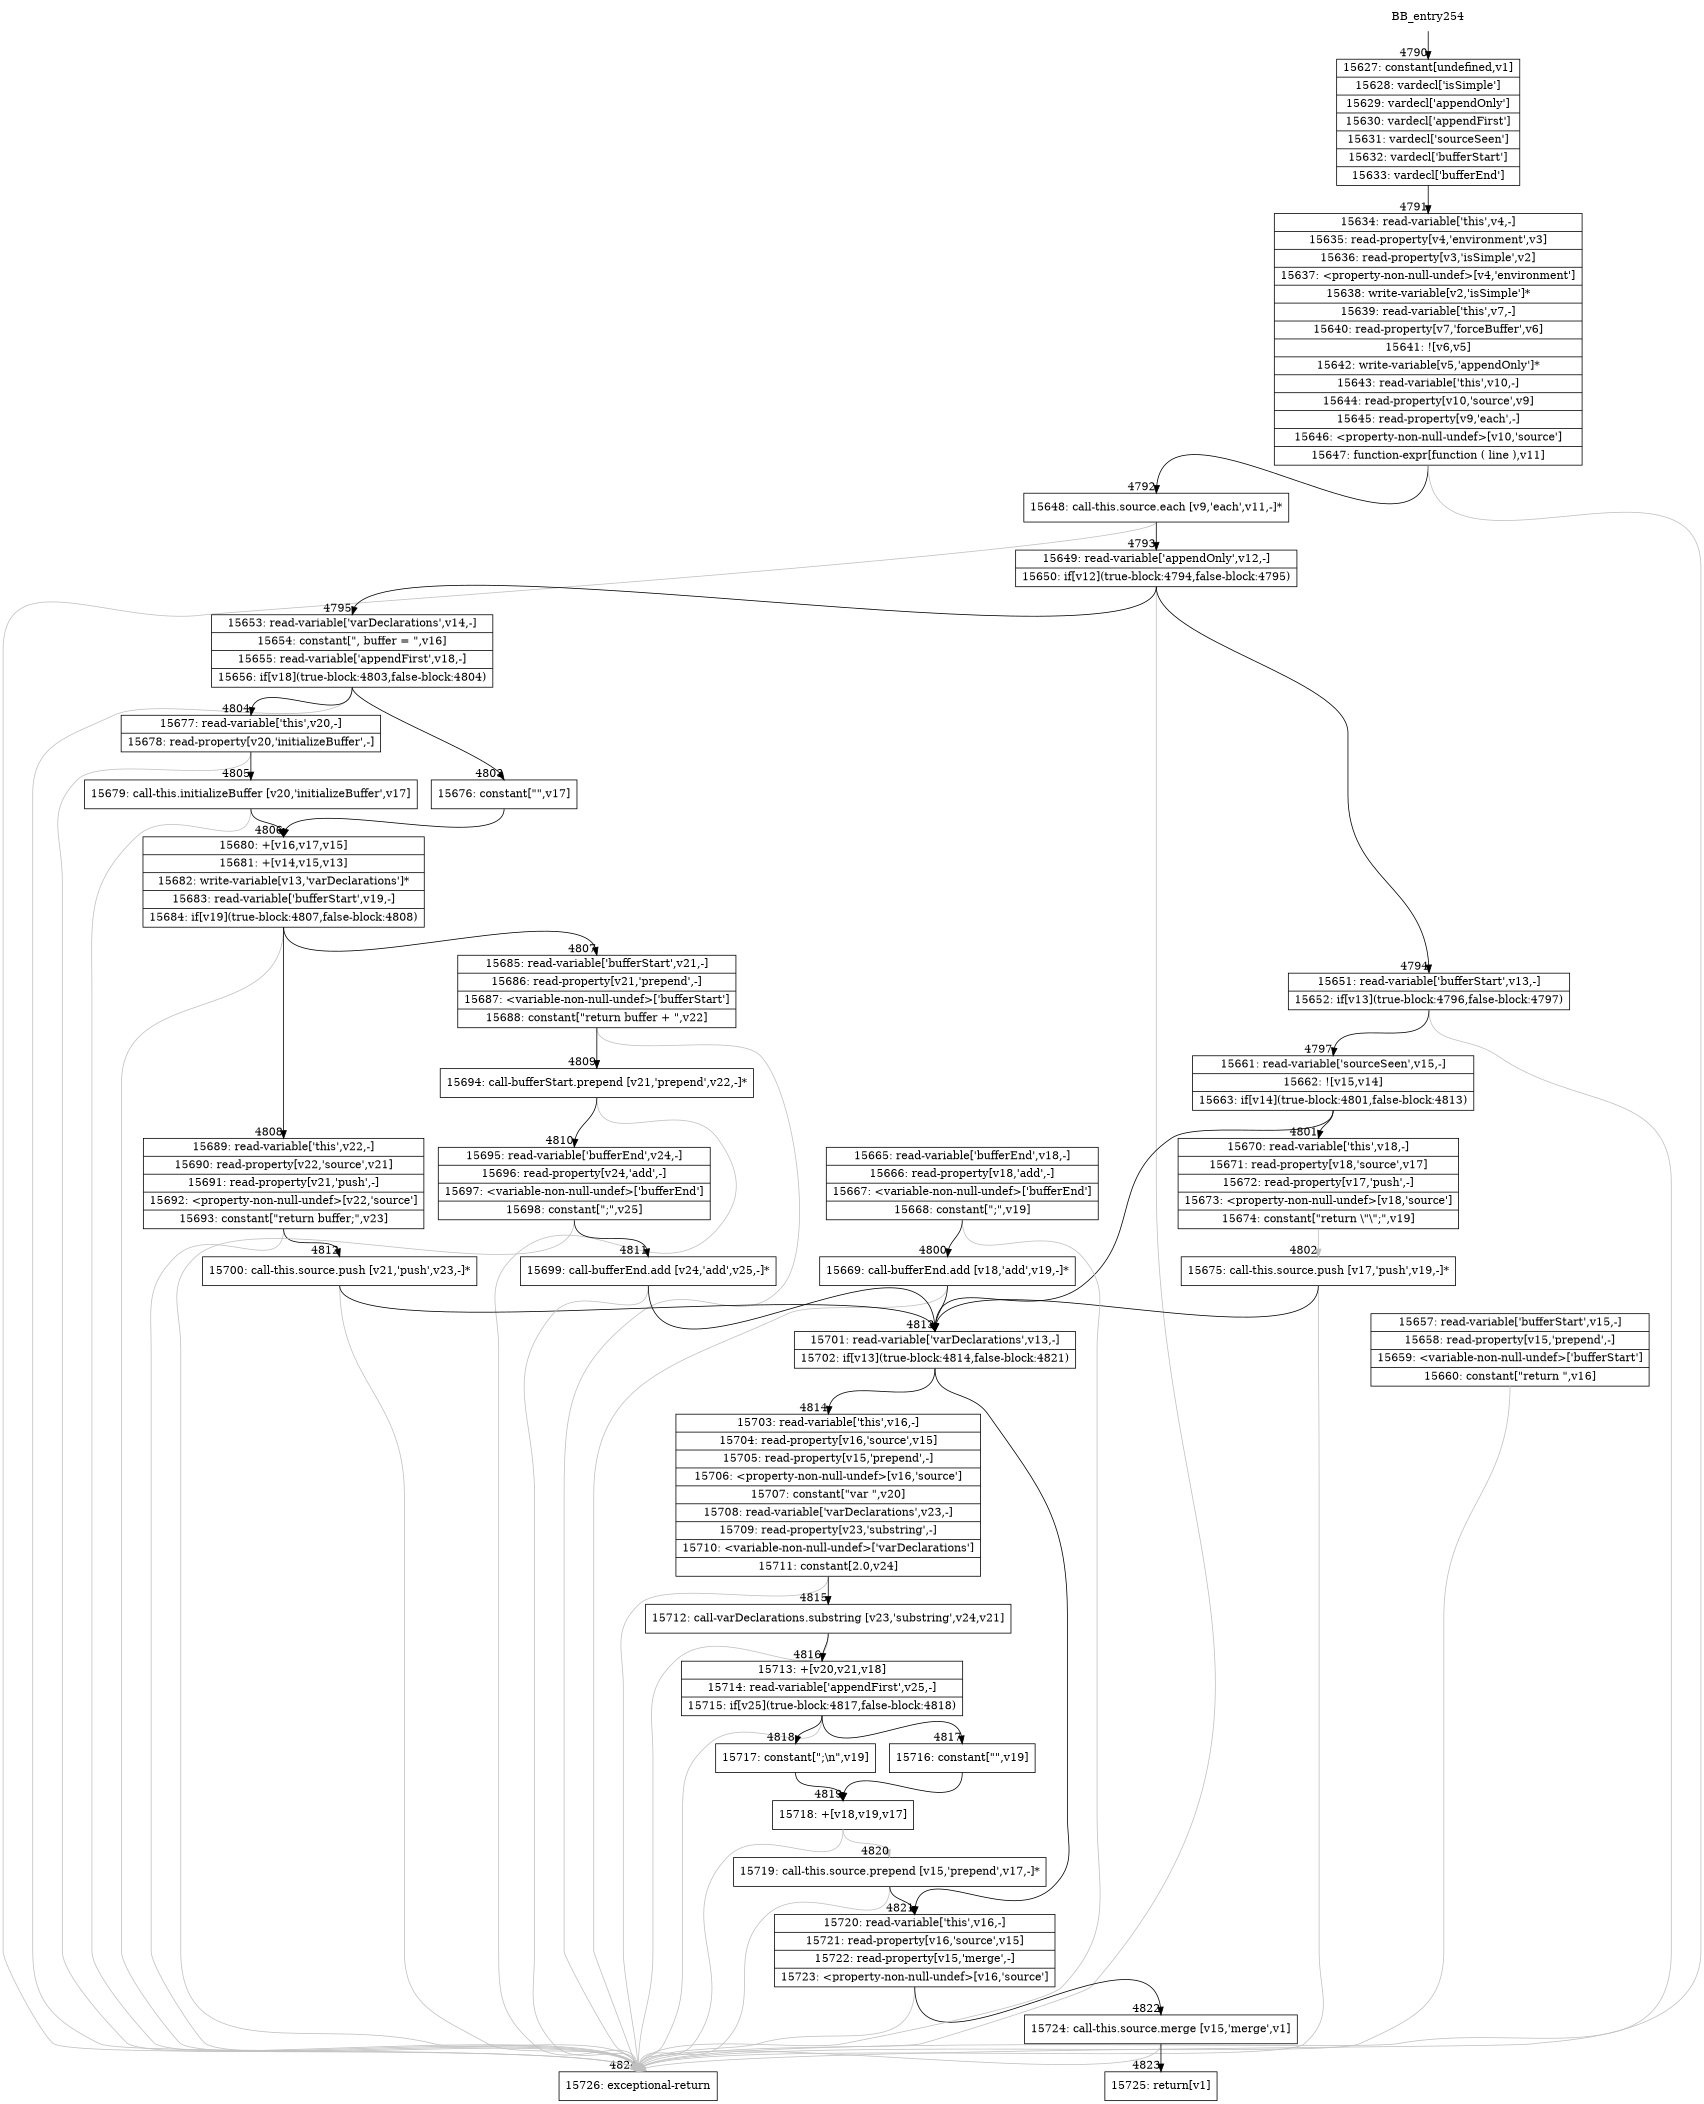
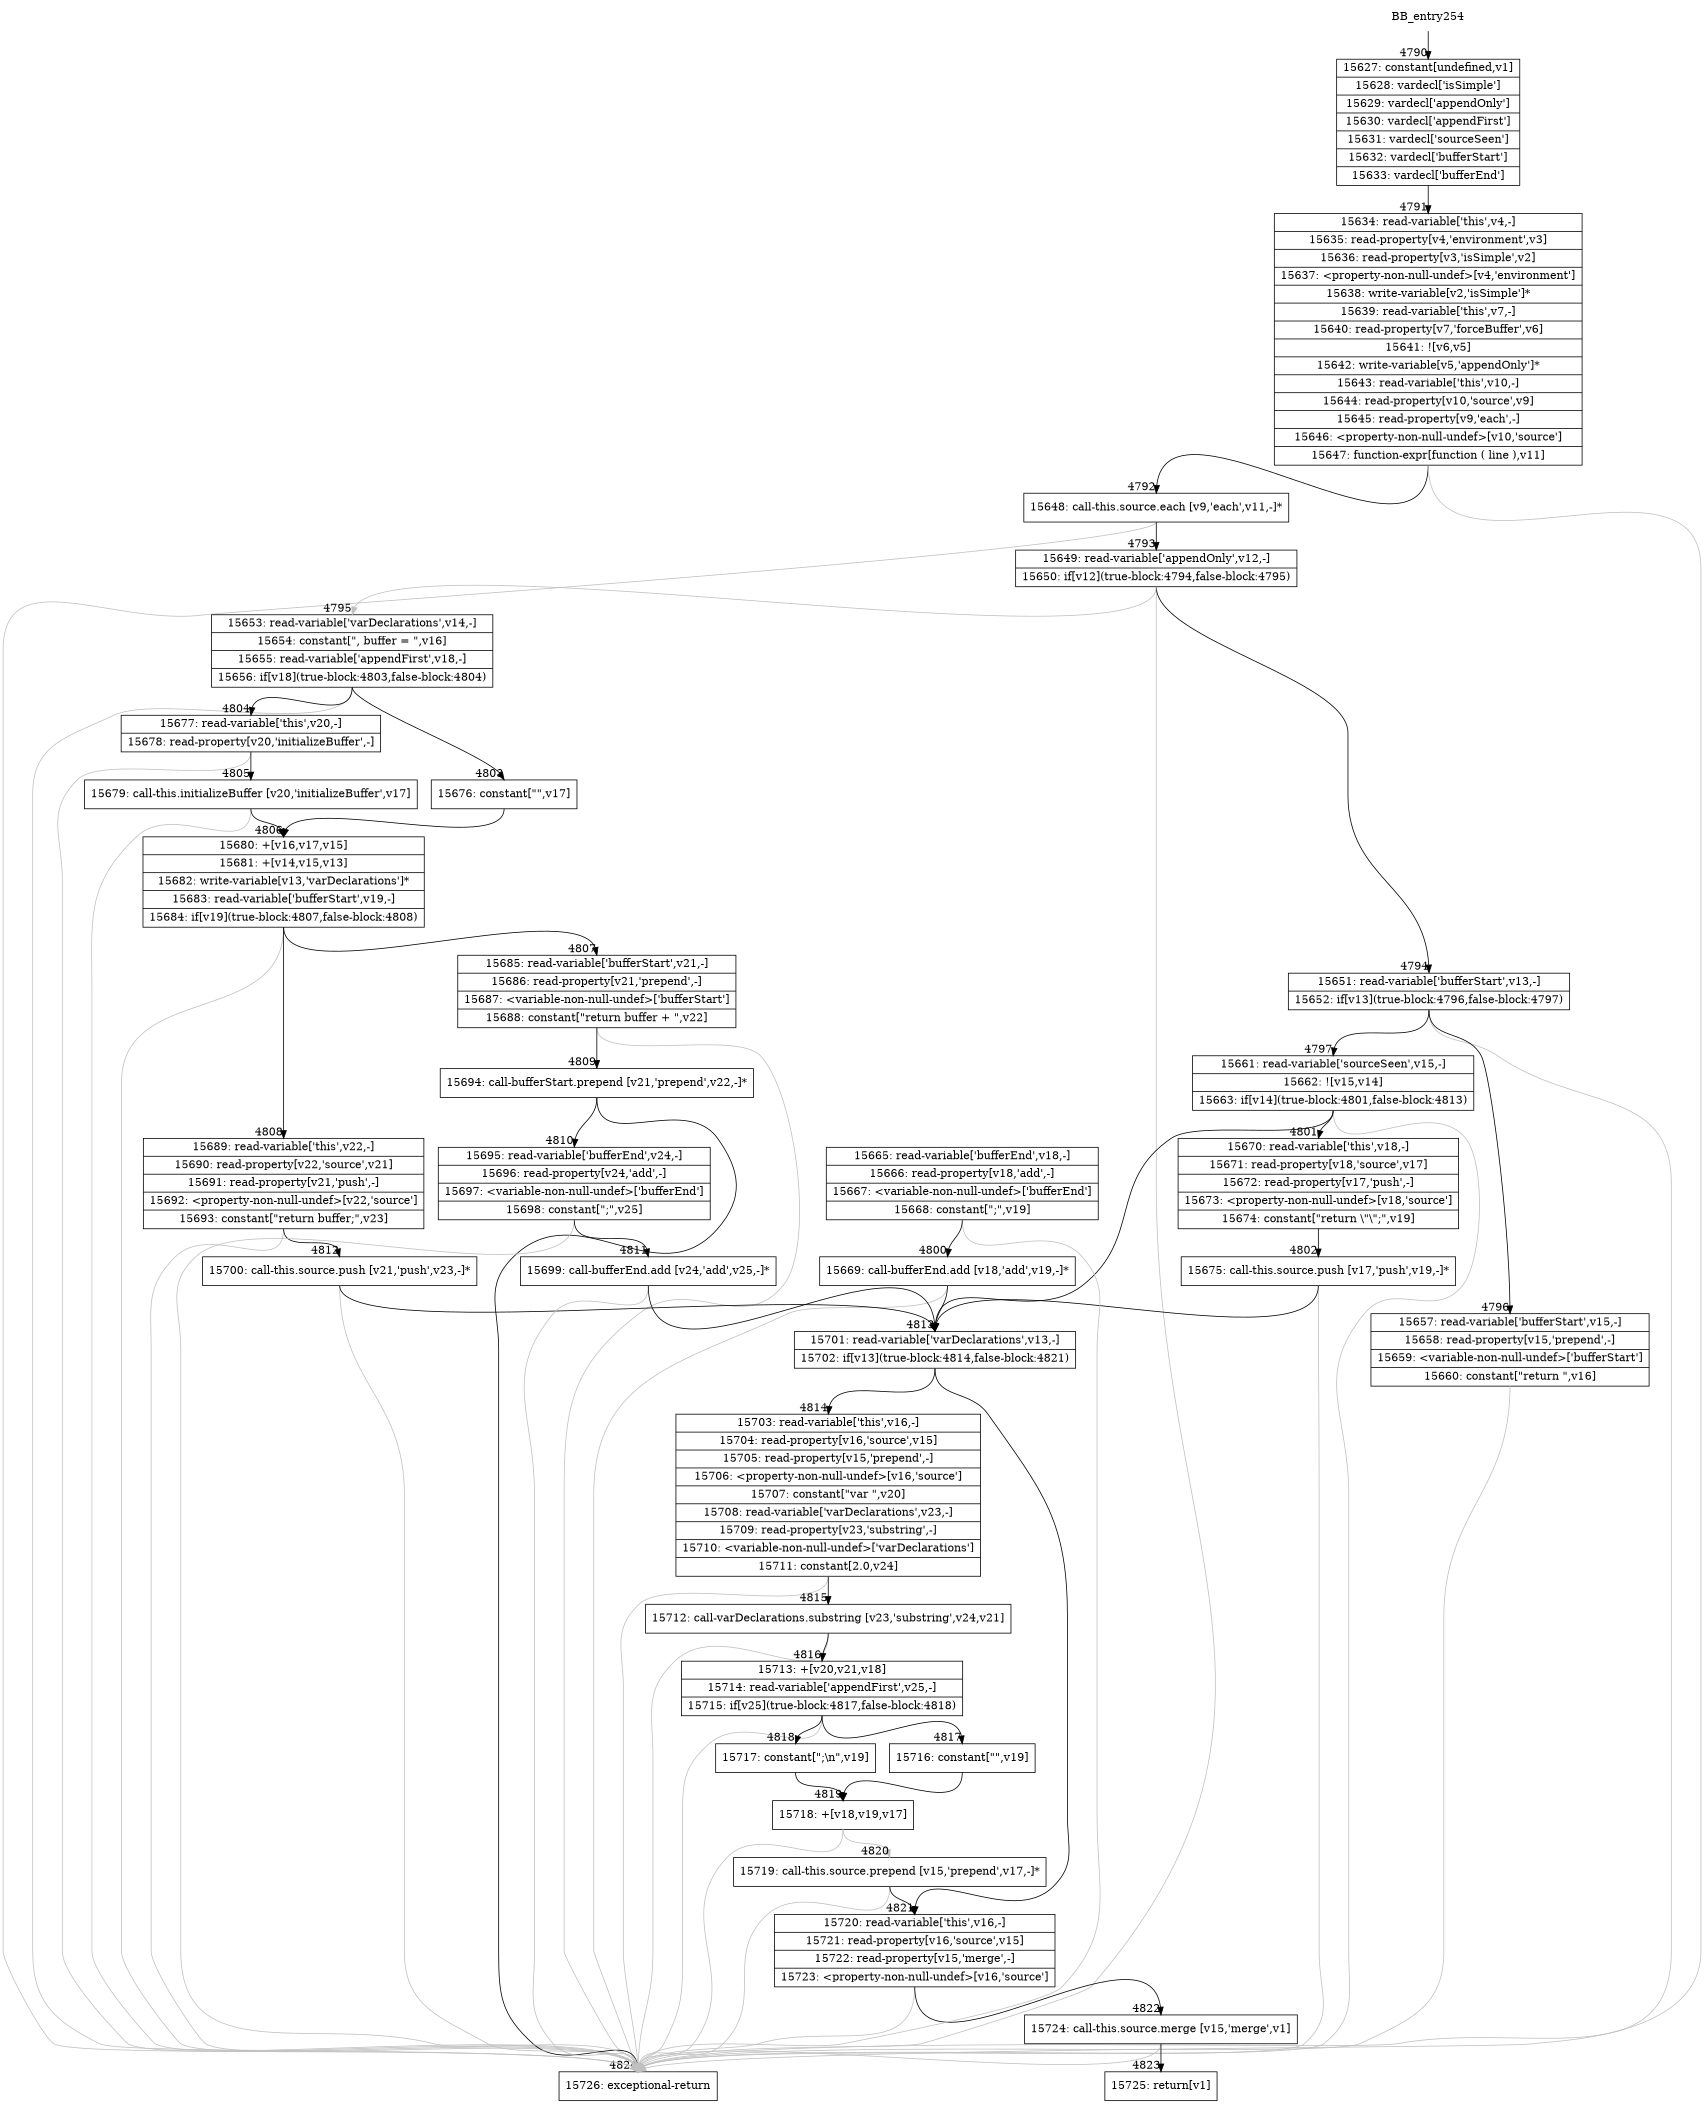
(757, 601) -> (757, 601)
none -> (1497, 1143)
(1318, 1239) -> (1318, 1239)
(499, 1480) -> (499, 1480)
none -> (1349, 1814)
